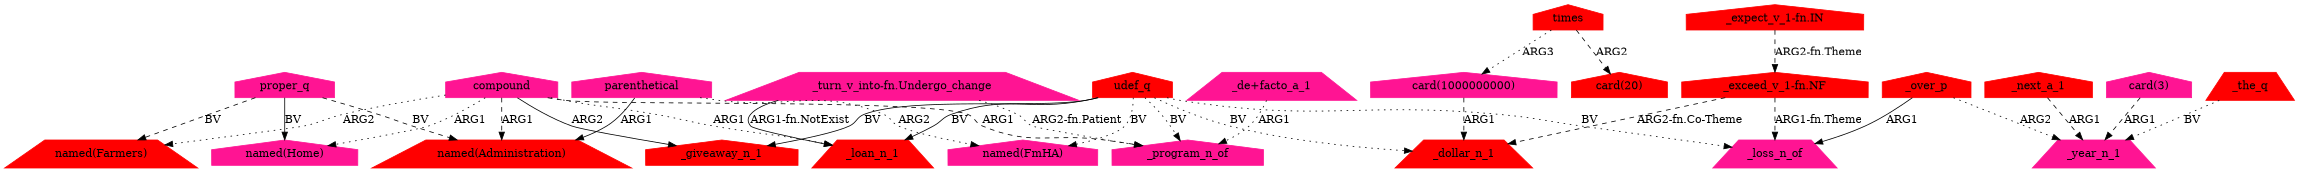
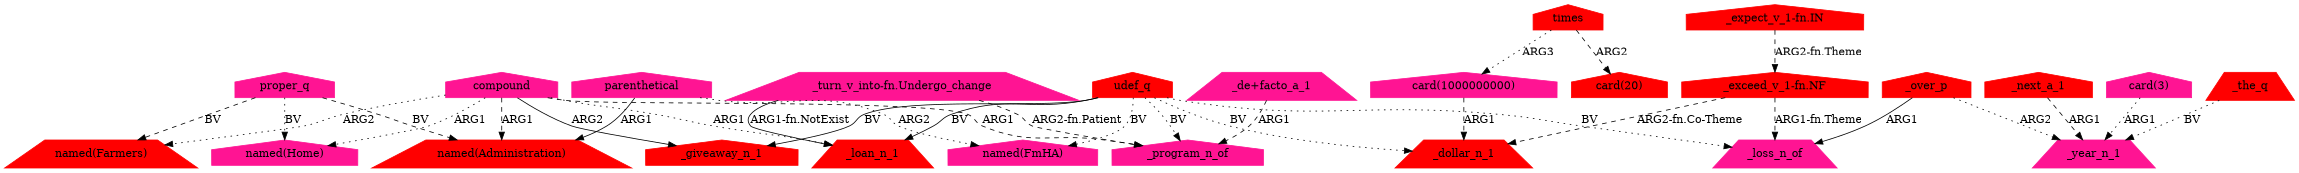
(285, 115) -> (285, 115)
(2125, 116) -> (2125, 116)
(1250, 125) -> (1250, 125)
(1054, 131) -> (1054, 131)
